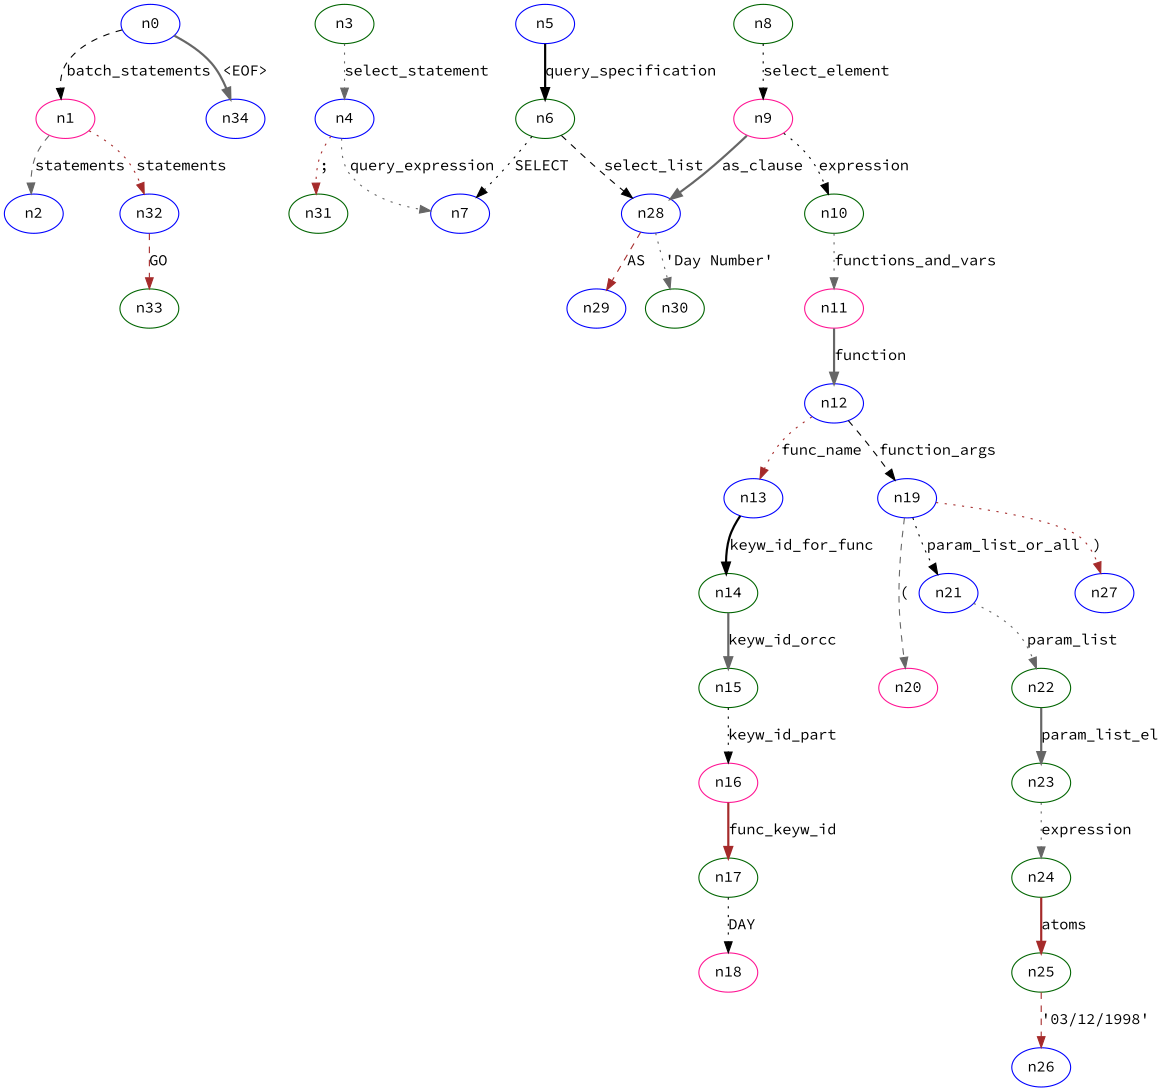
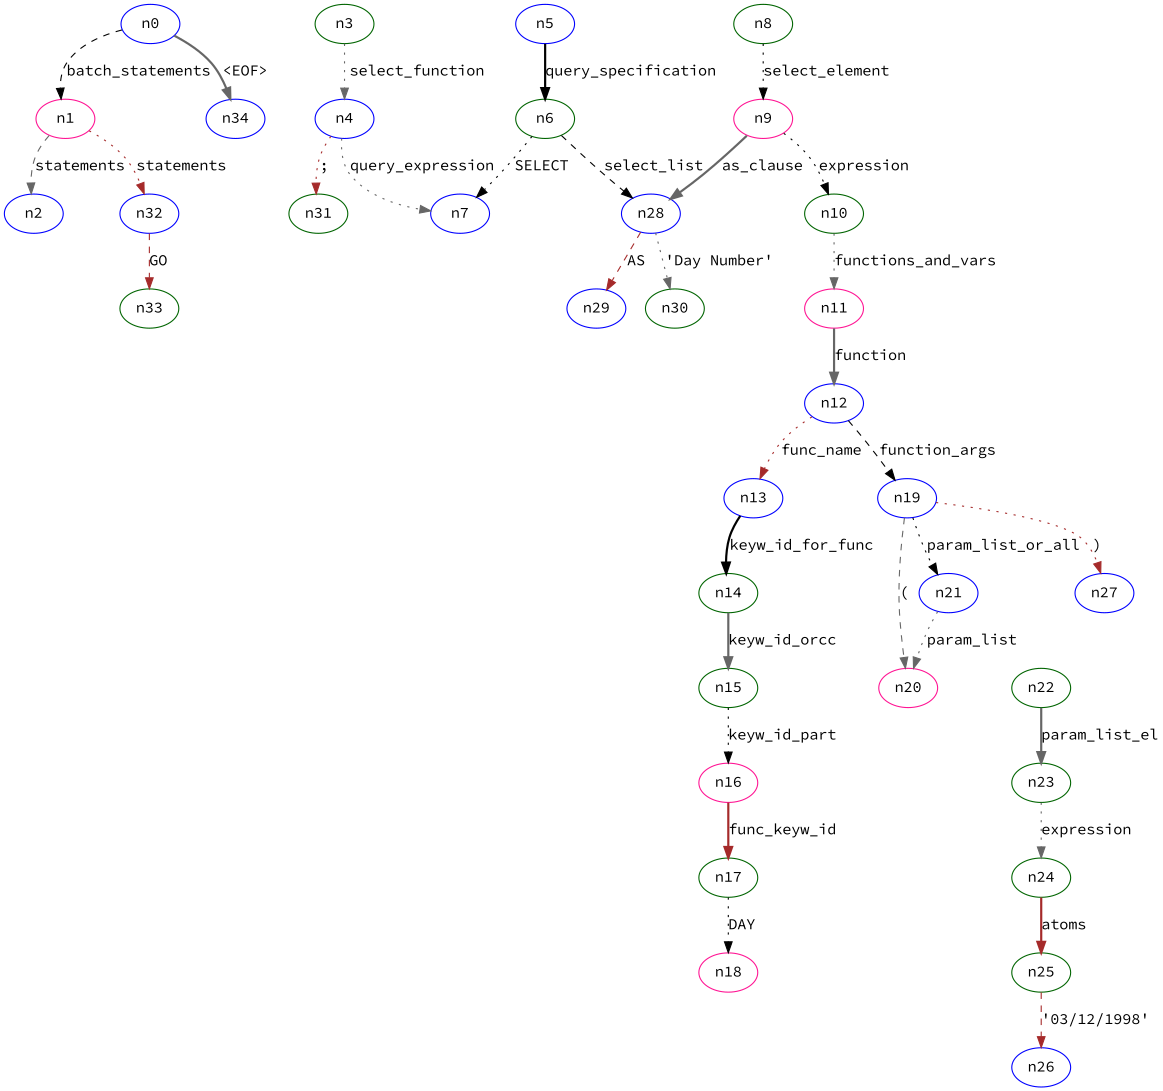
(417, 71) -> (417, 71)
(1009, 625) -> (926, 634)
